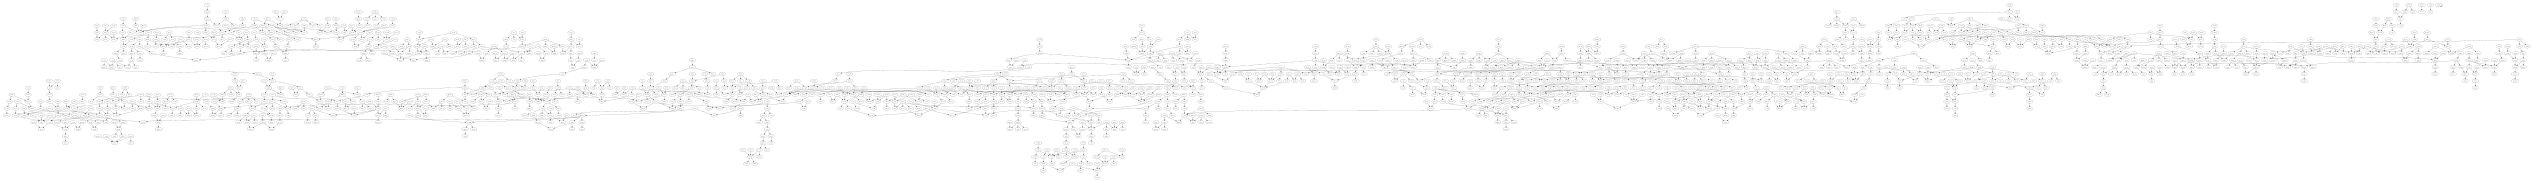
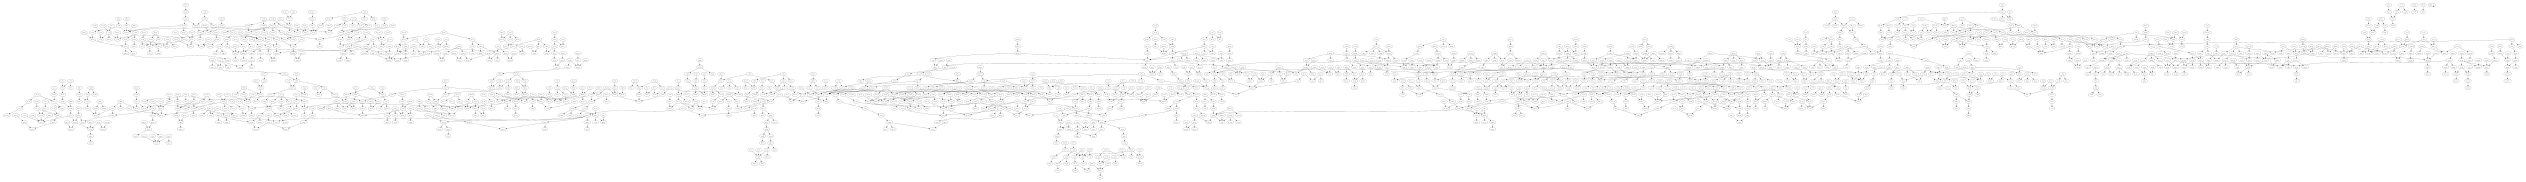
none -> (1121, 108)
